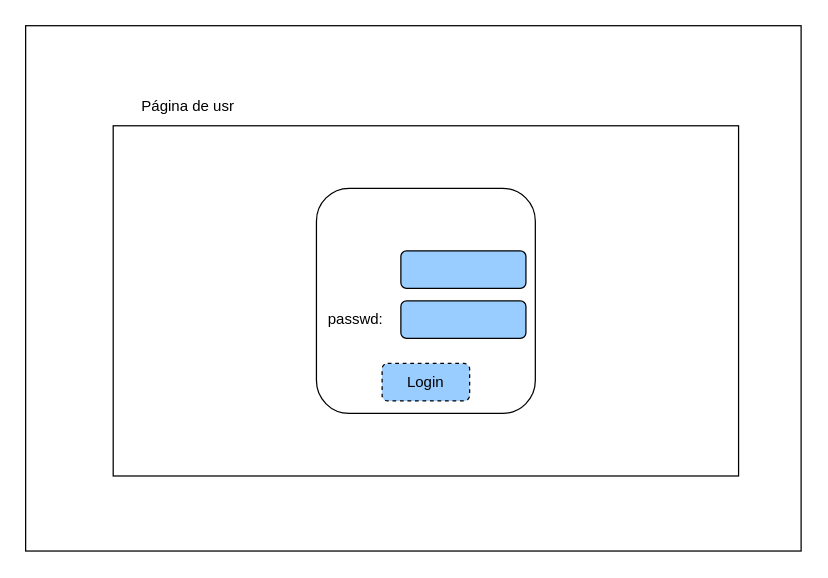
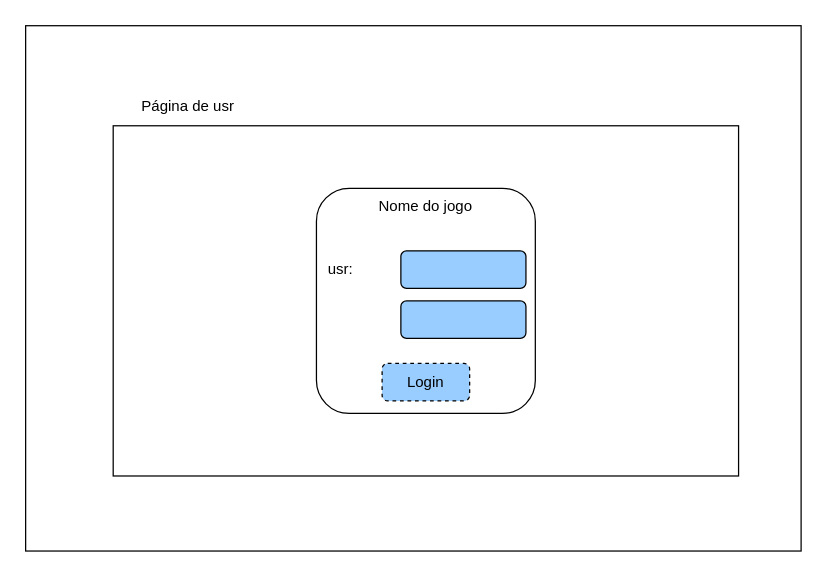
none -> (426, 207)
none -> (363, 269)
(363, 319) -> none
